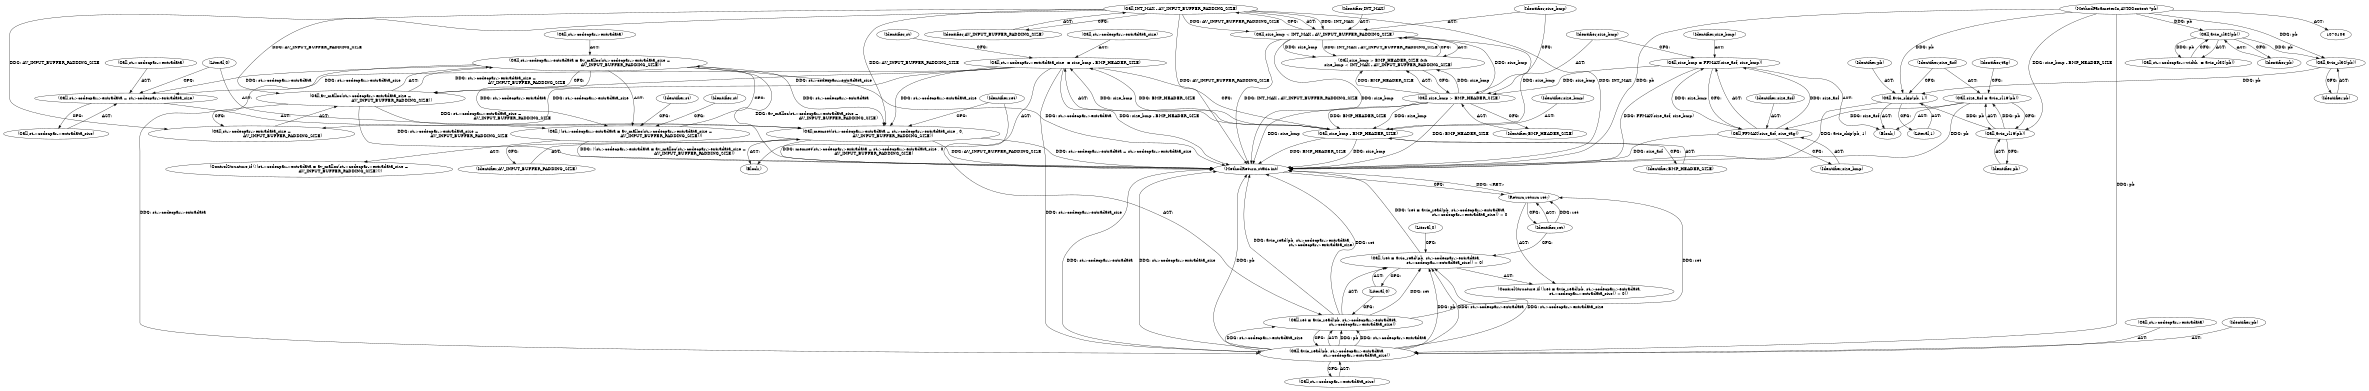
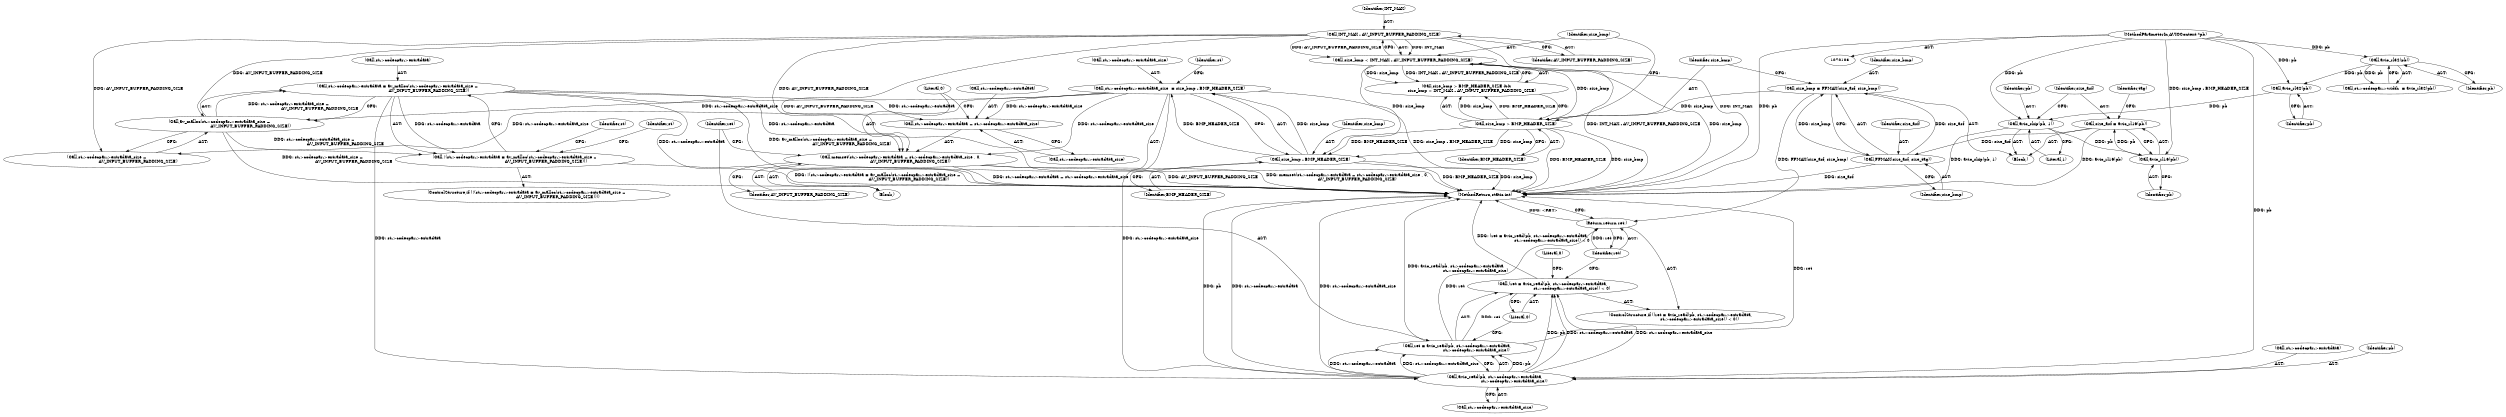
(1358, 23) -> (1384, 20)
(1960, 134) -> (2102, 160)
(1622, 150) -> (1777, 195)
